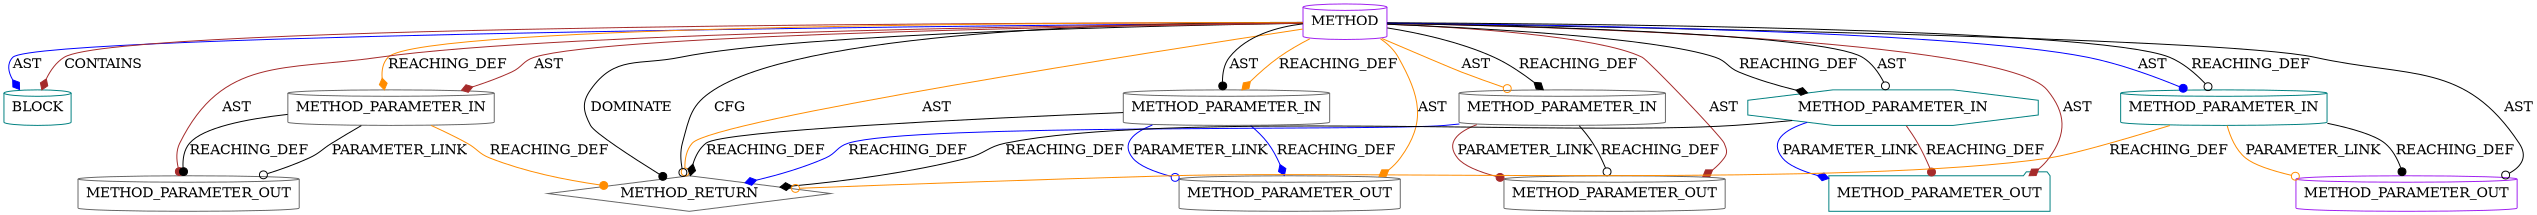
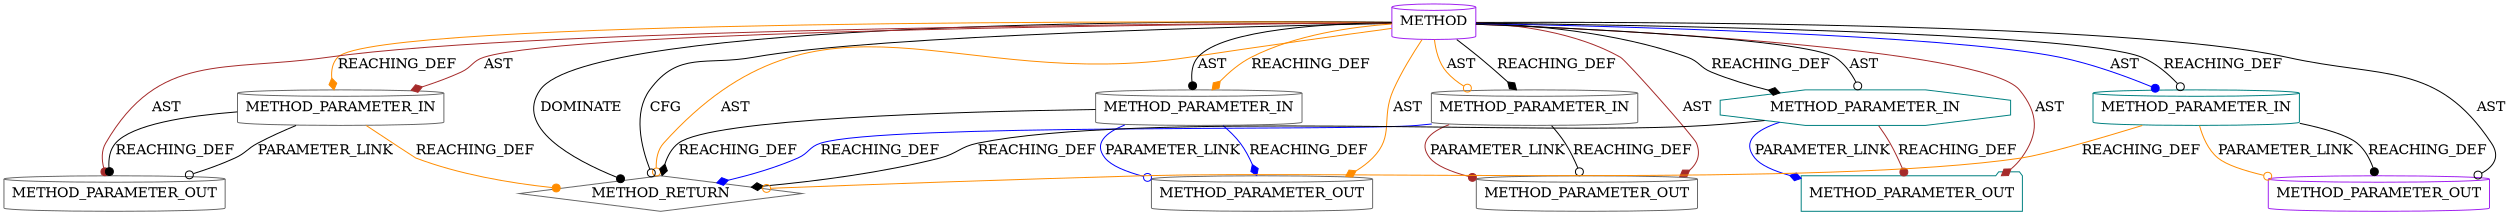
(38, 108) -> none
